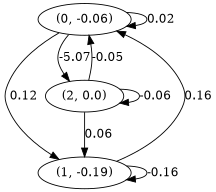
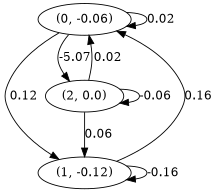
(108, 58) -> (108, 58)
(85, 173) -> (85, 173)
